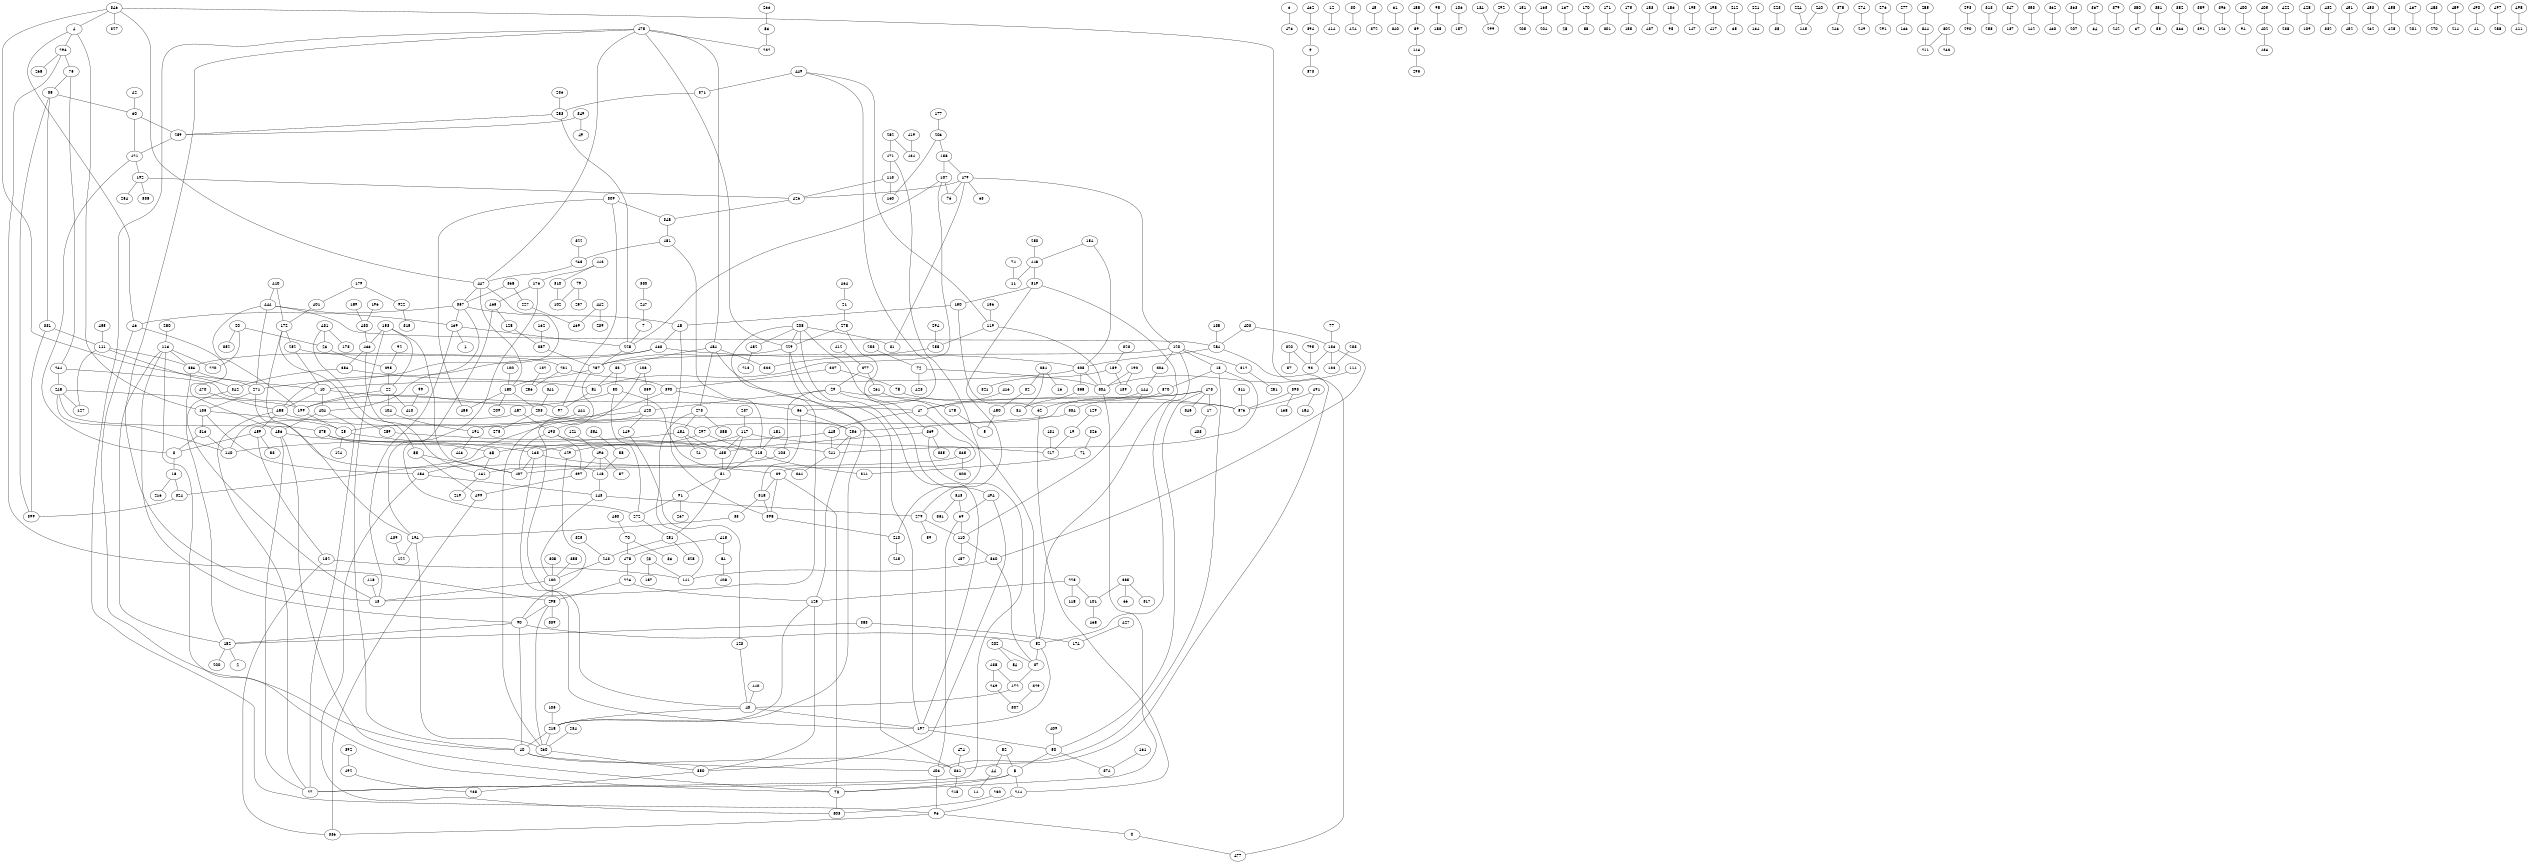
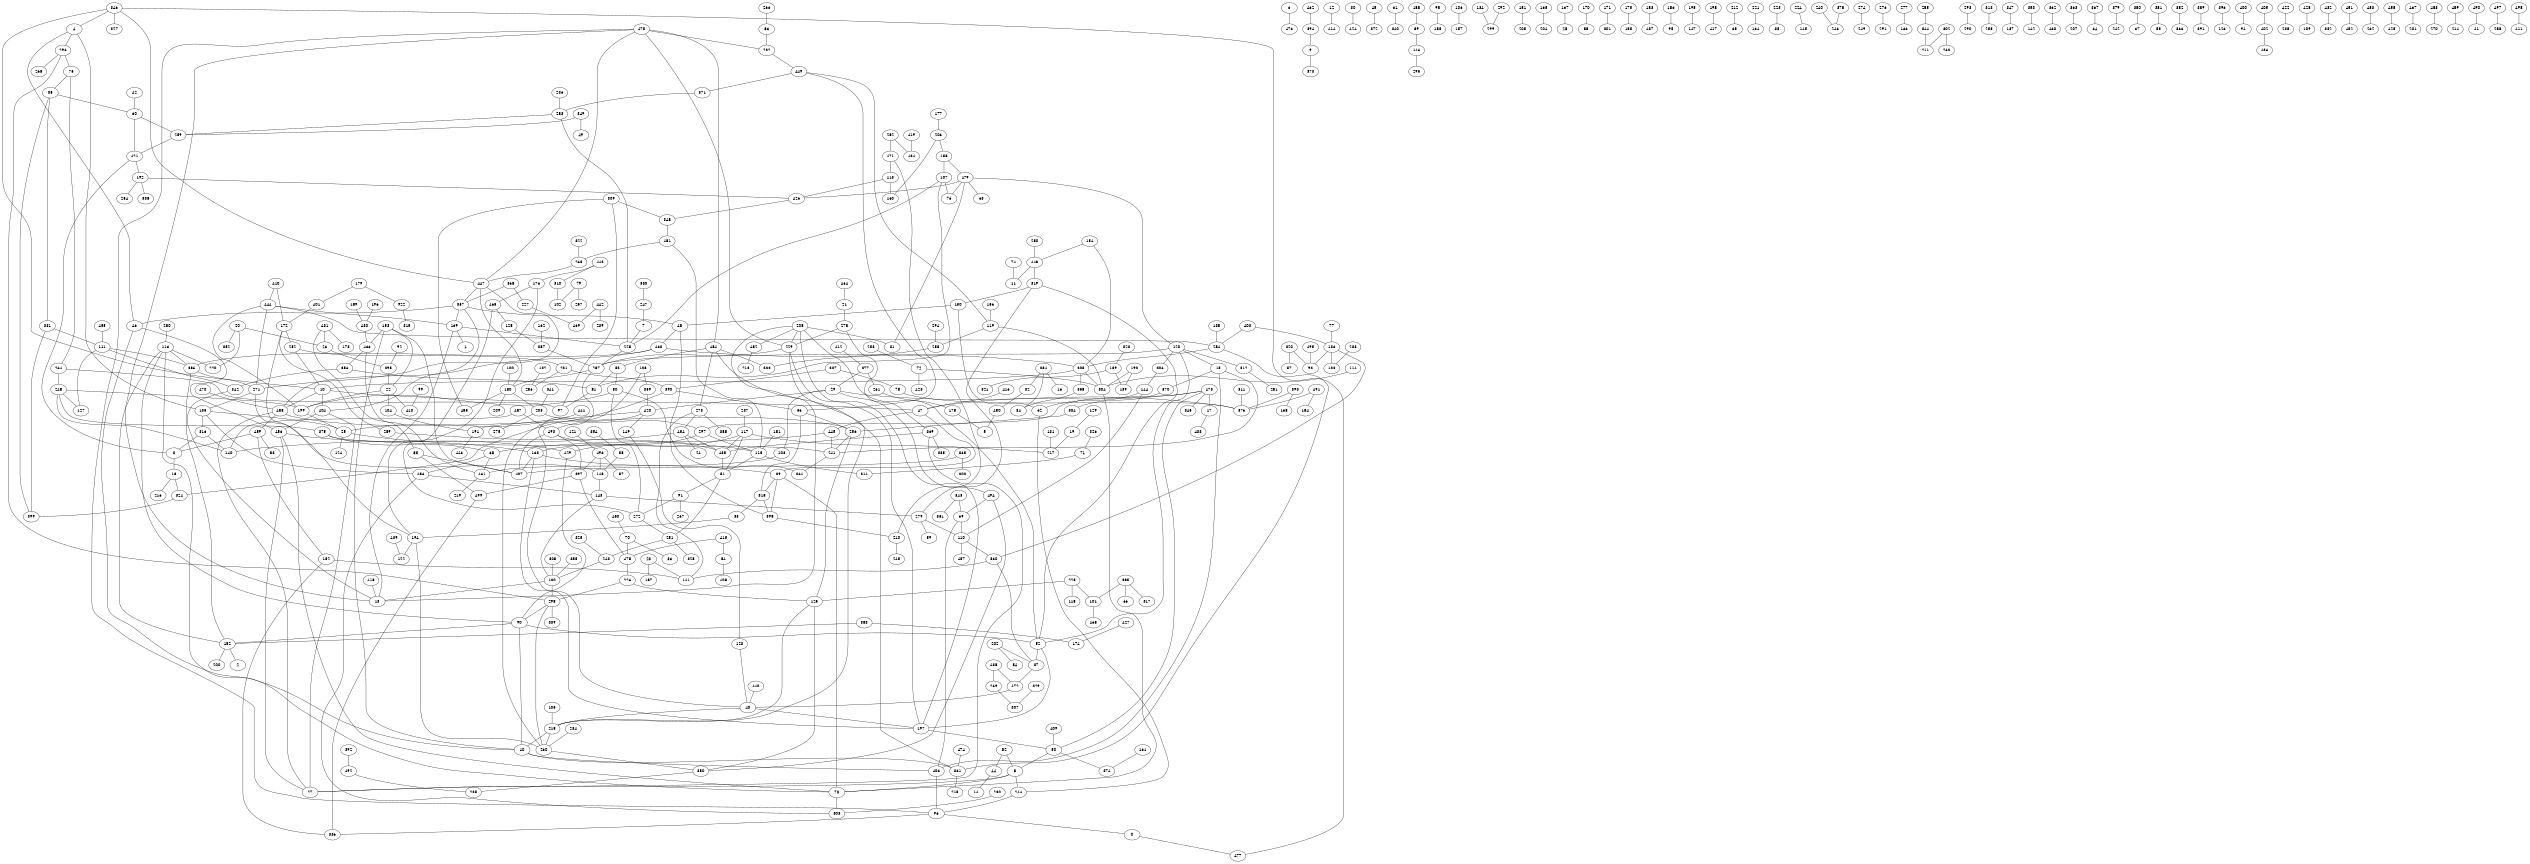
(1811, 19) -> (1827, 19)
none -> (783, 61)
(1311, 347) -> (1311, 347)
none -> (599, 519)
